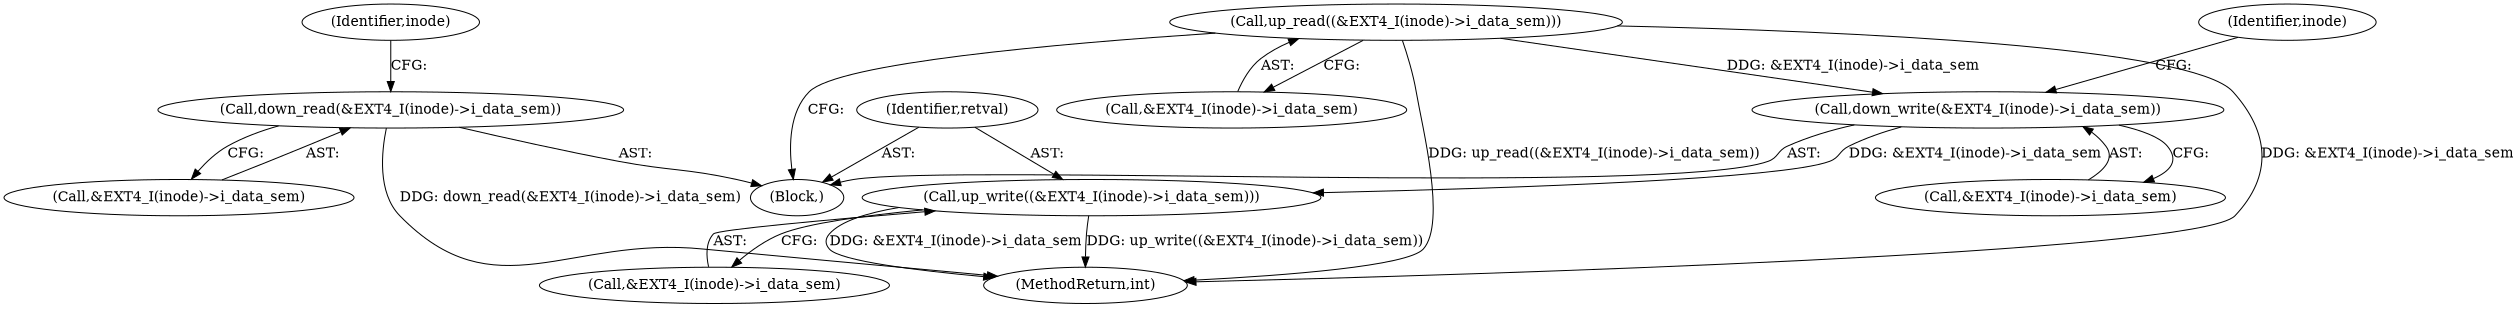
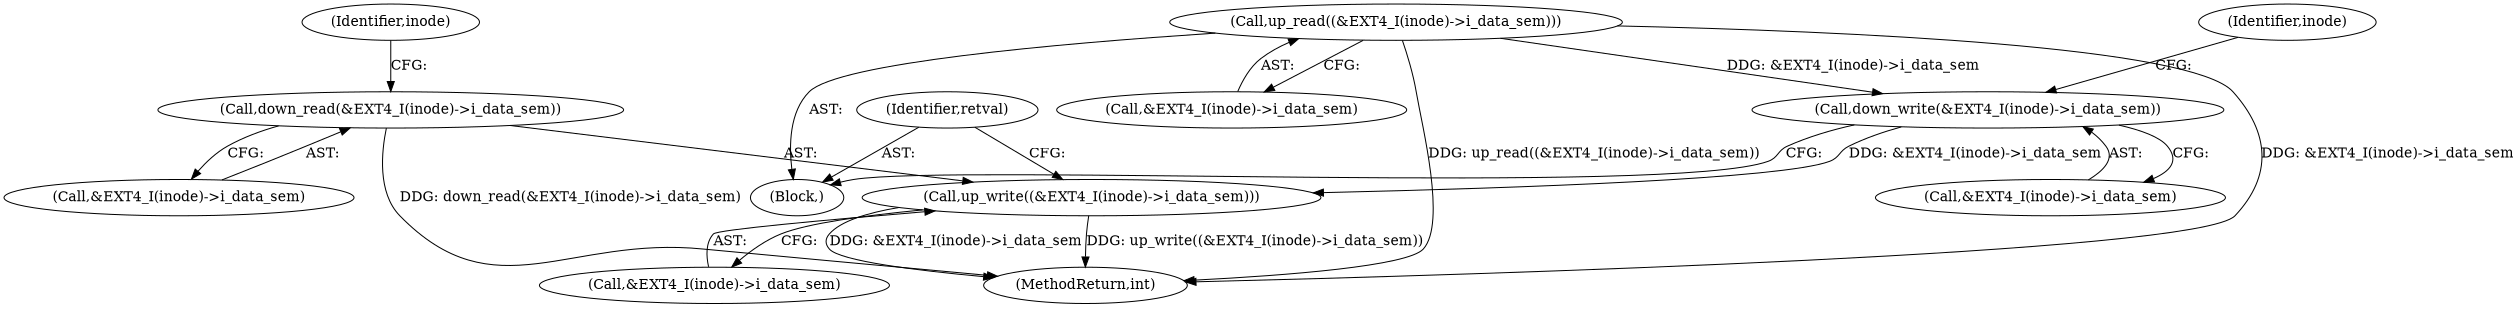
(828, 110) -> (828, 110)
(1050, 154) -> (1050, 154)
(1806, 154) -> (1806, 154)
(605, 159) -> (736, 153)
